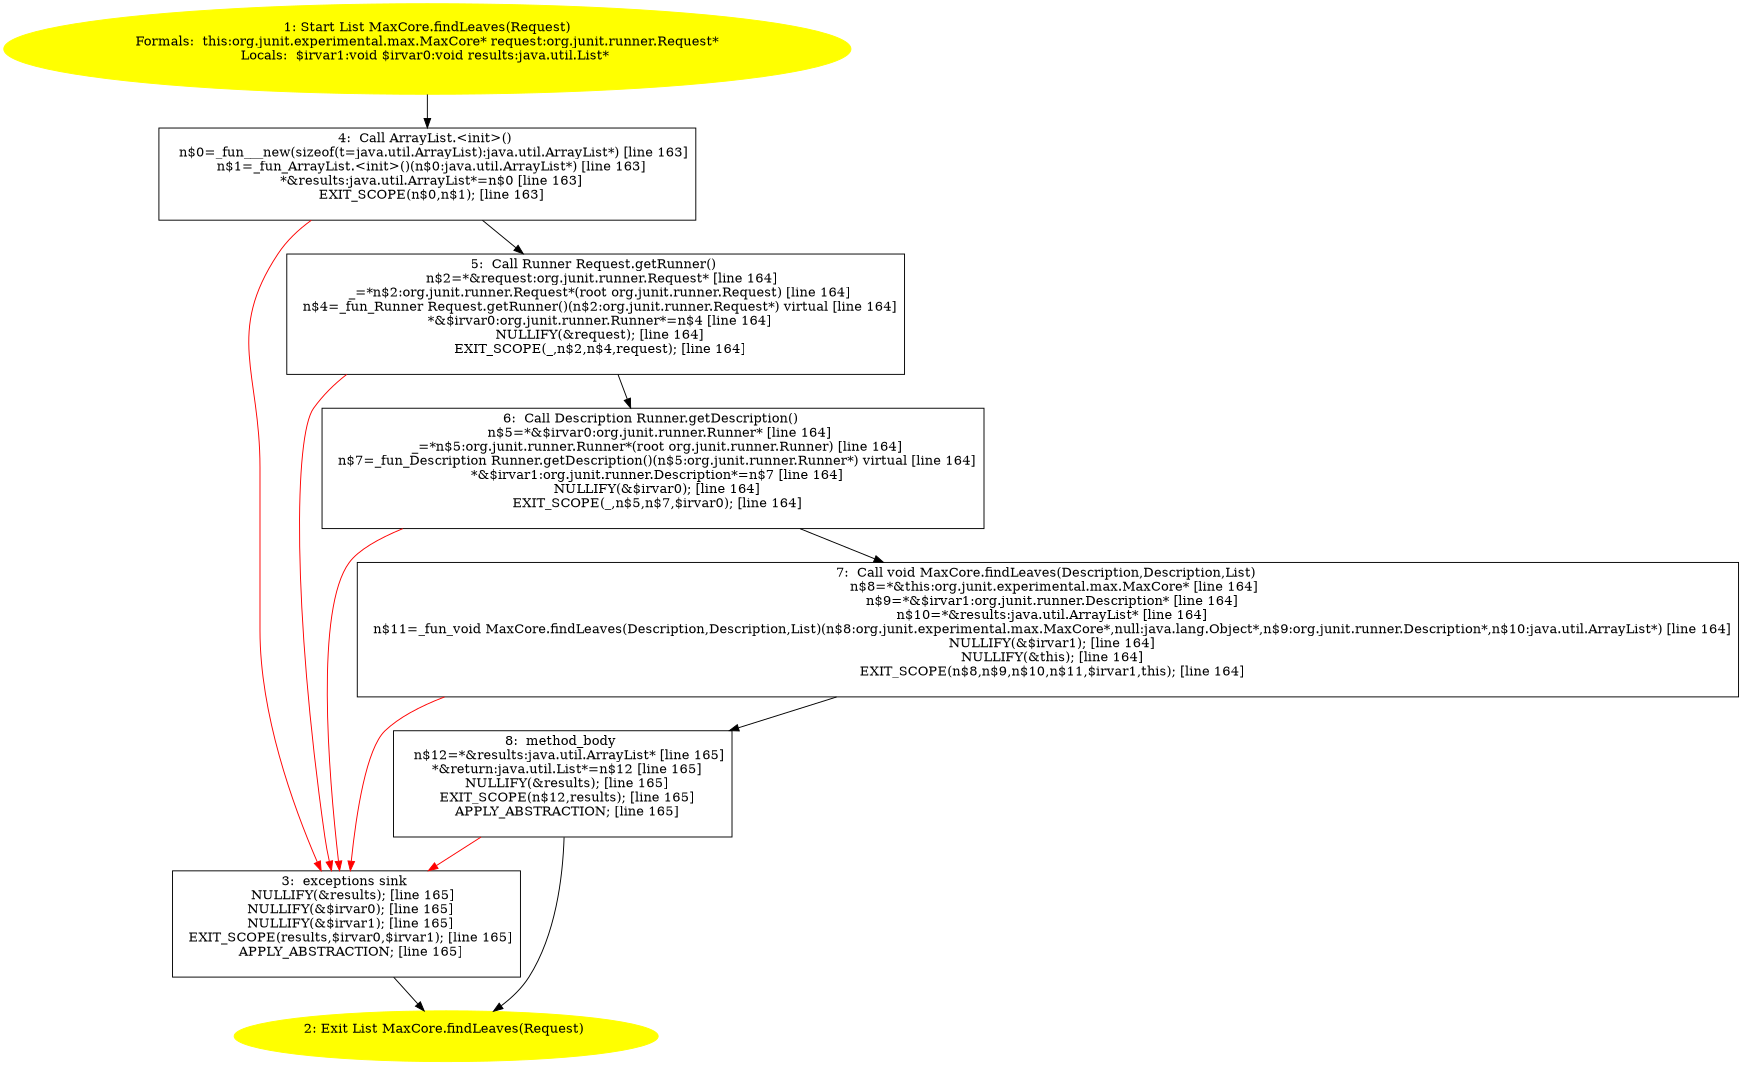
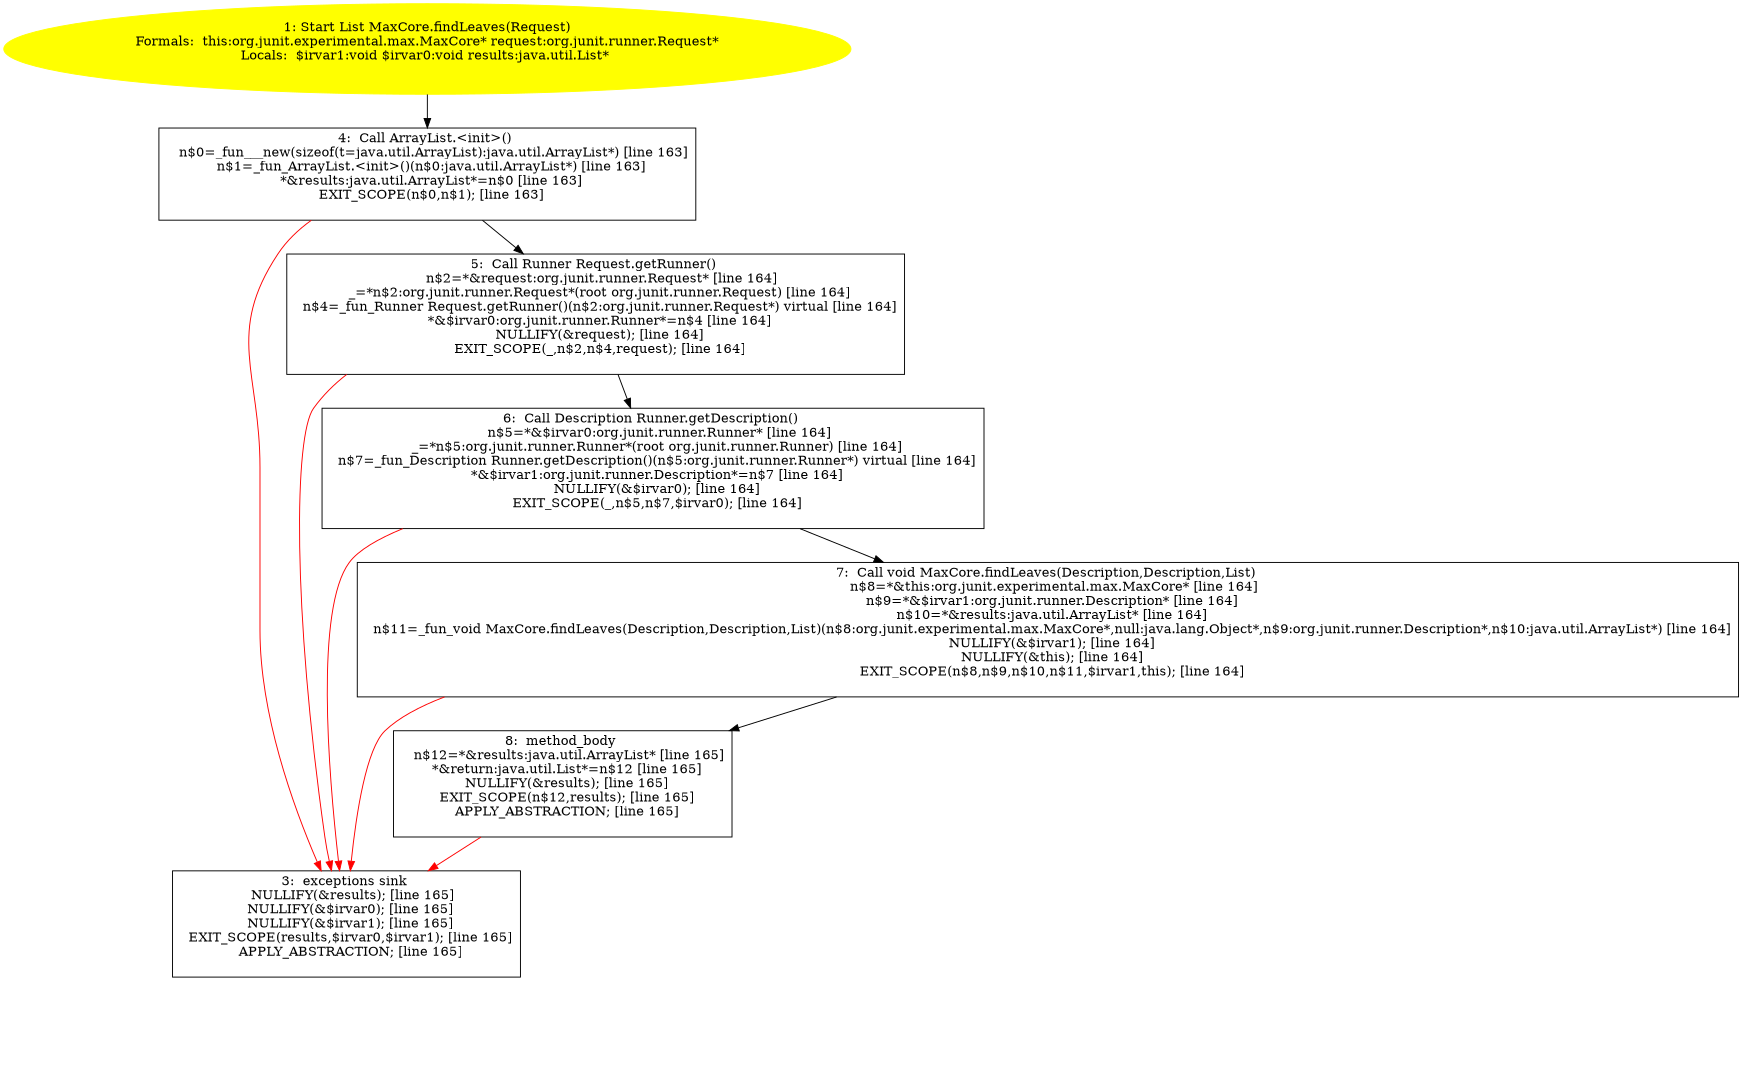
(446, 1036) -> none
